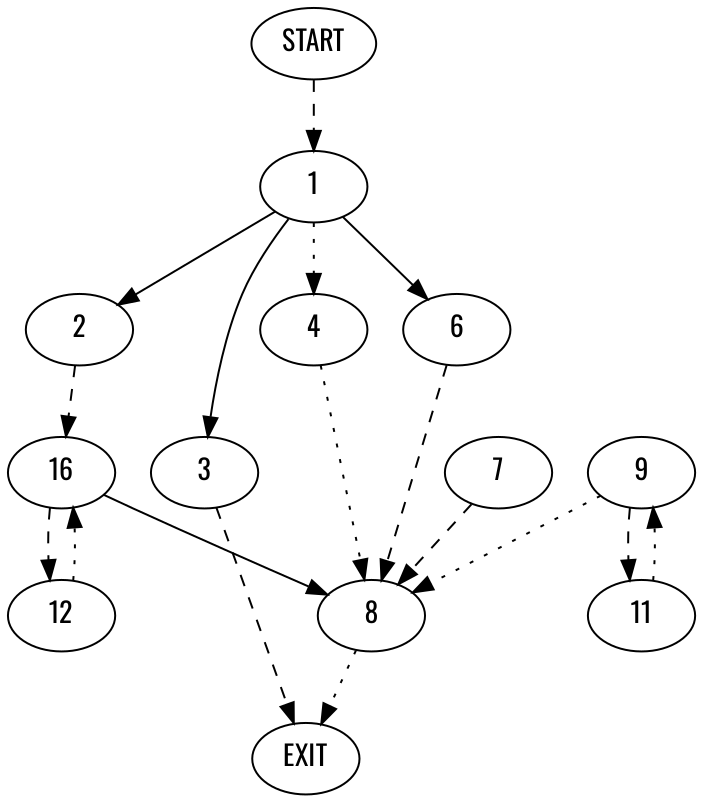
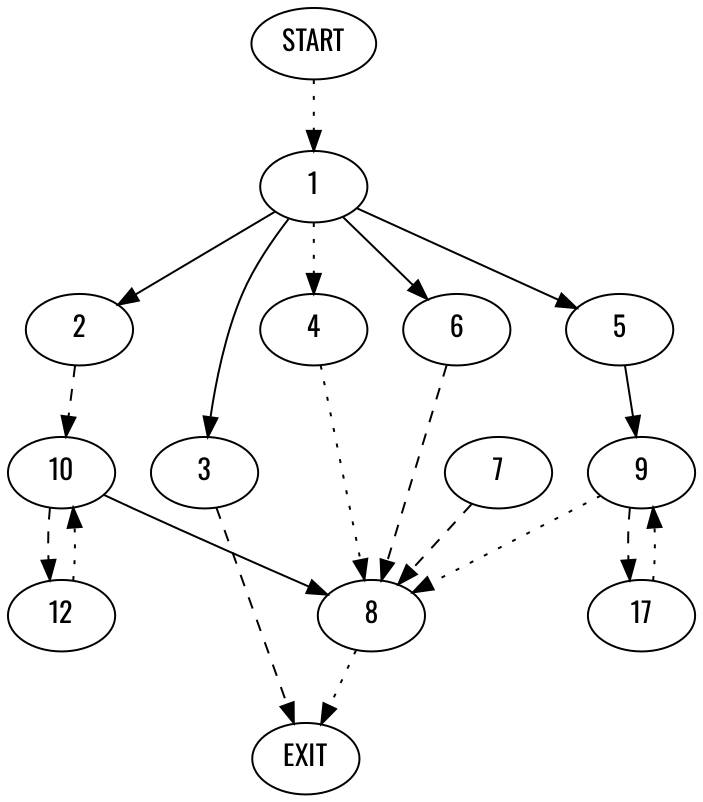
(314, 105) -> (314, 105)
none -> (620, 330)
(62, 473) -> (62, 473)
(642, 616) -> (642, 616)
